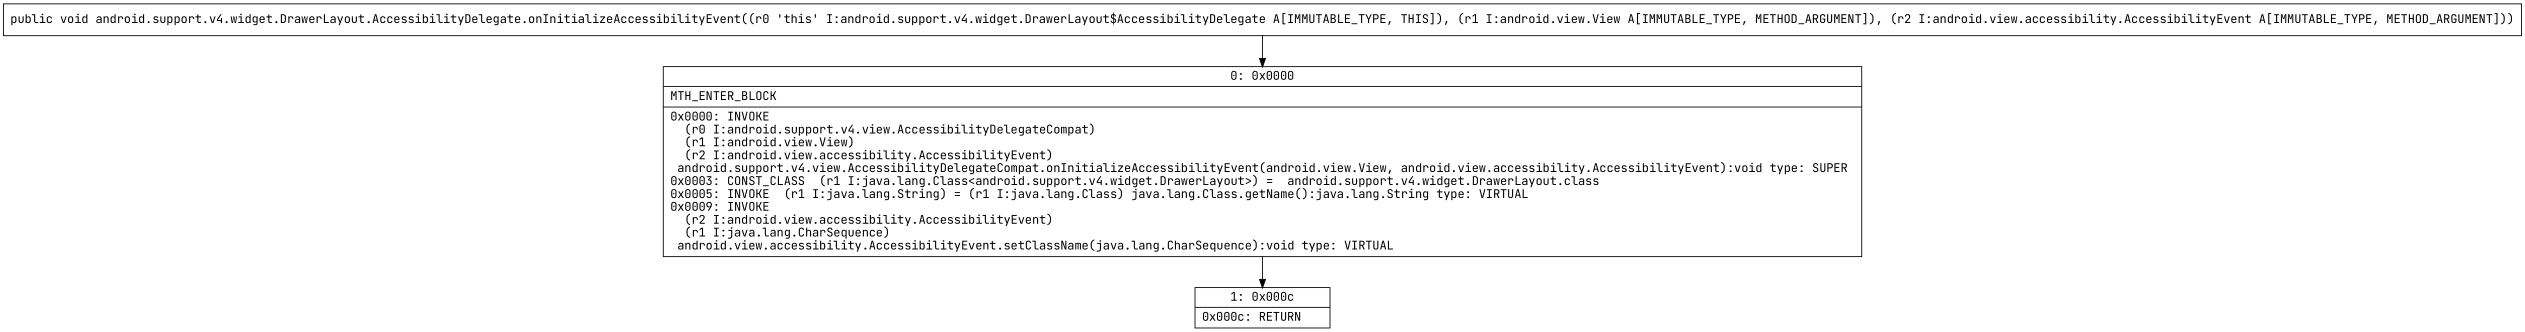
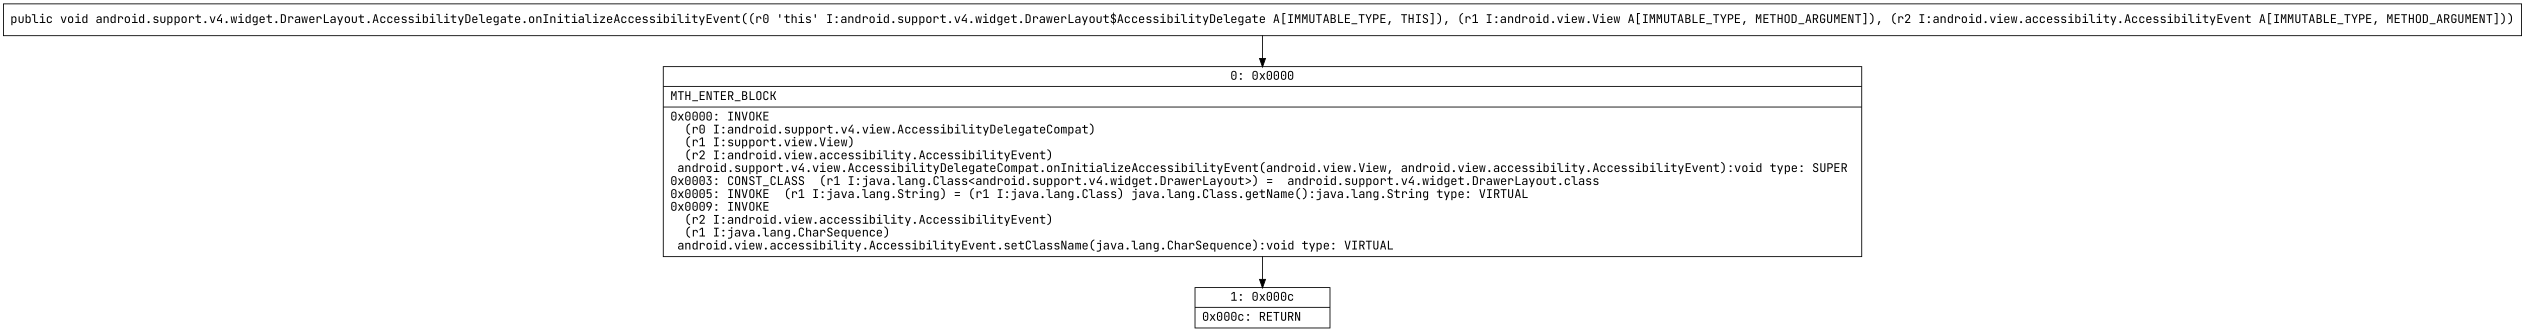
(763, 143) -> (763, 143)
